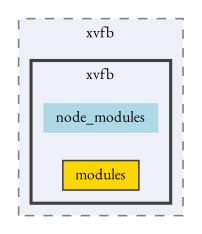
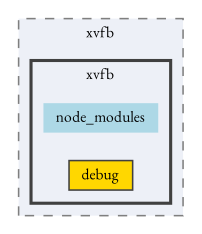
(101, 175) -> (101, 175)
